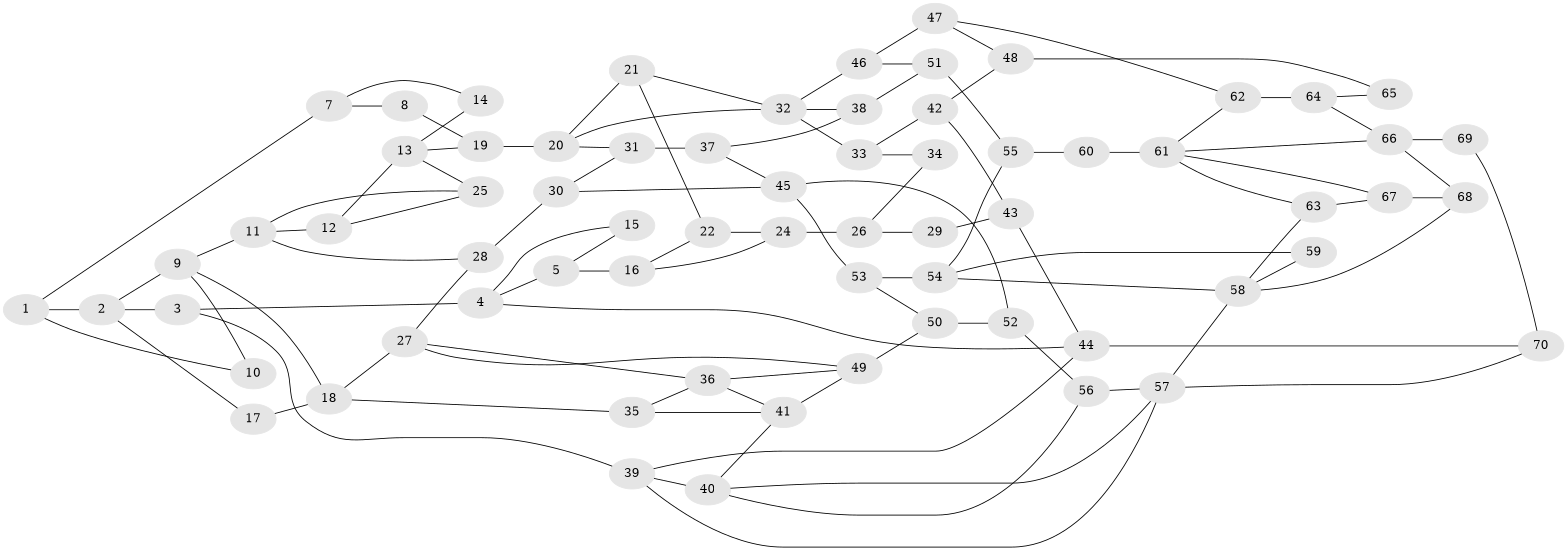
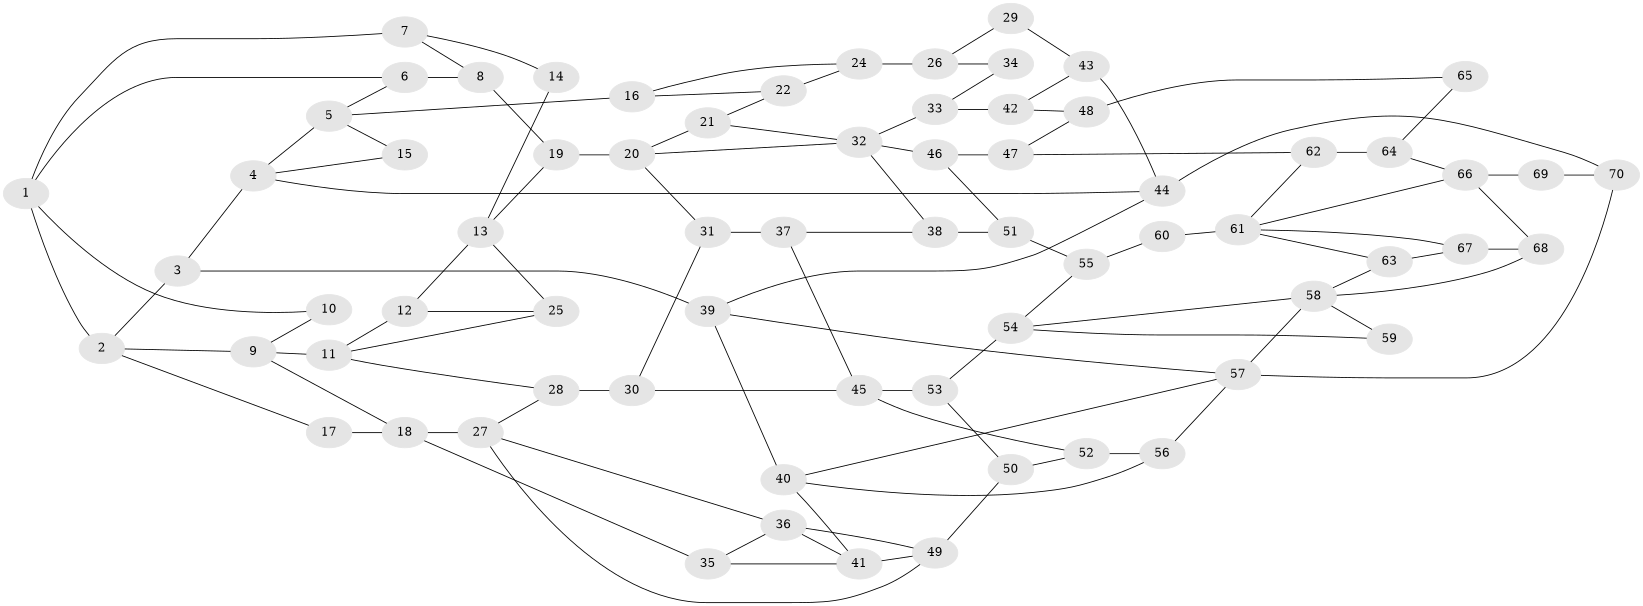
none -> (405, 77)
